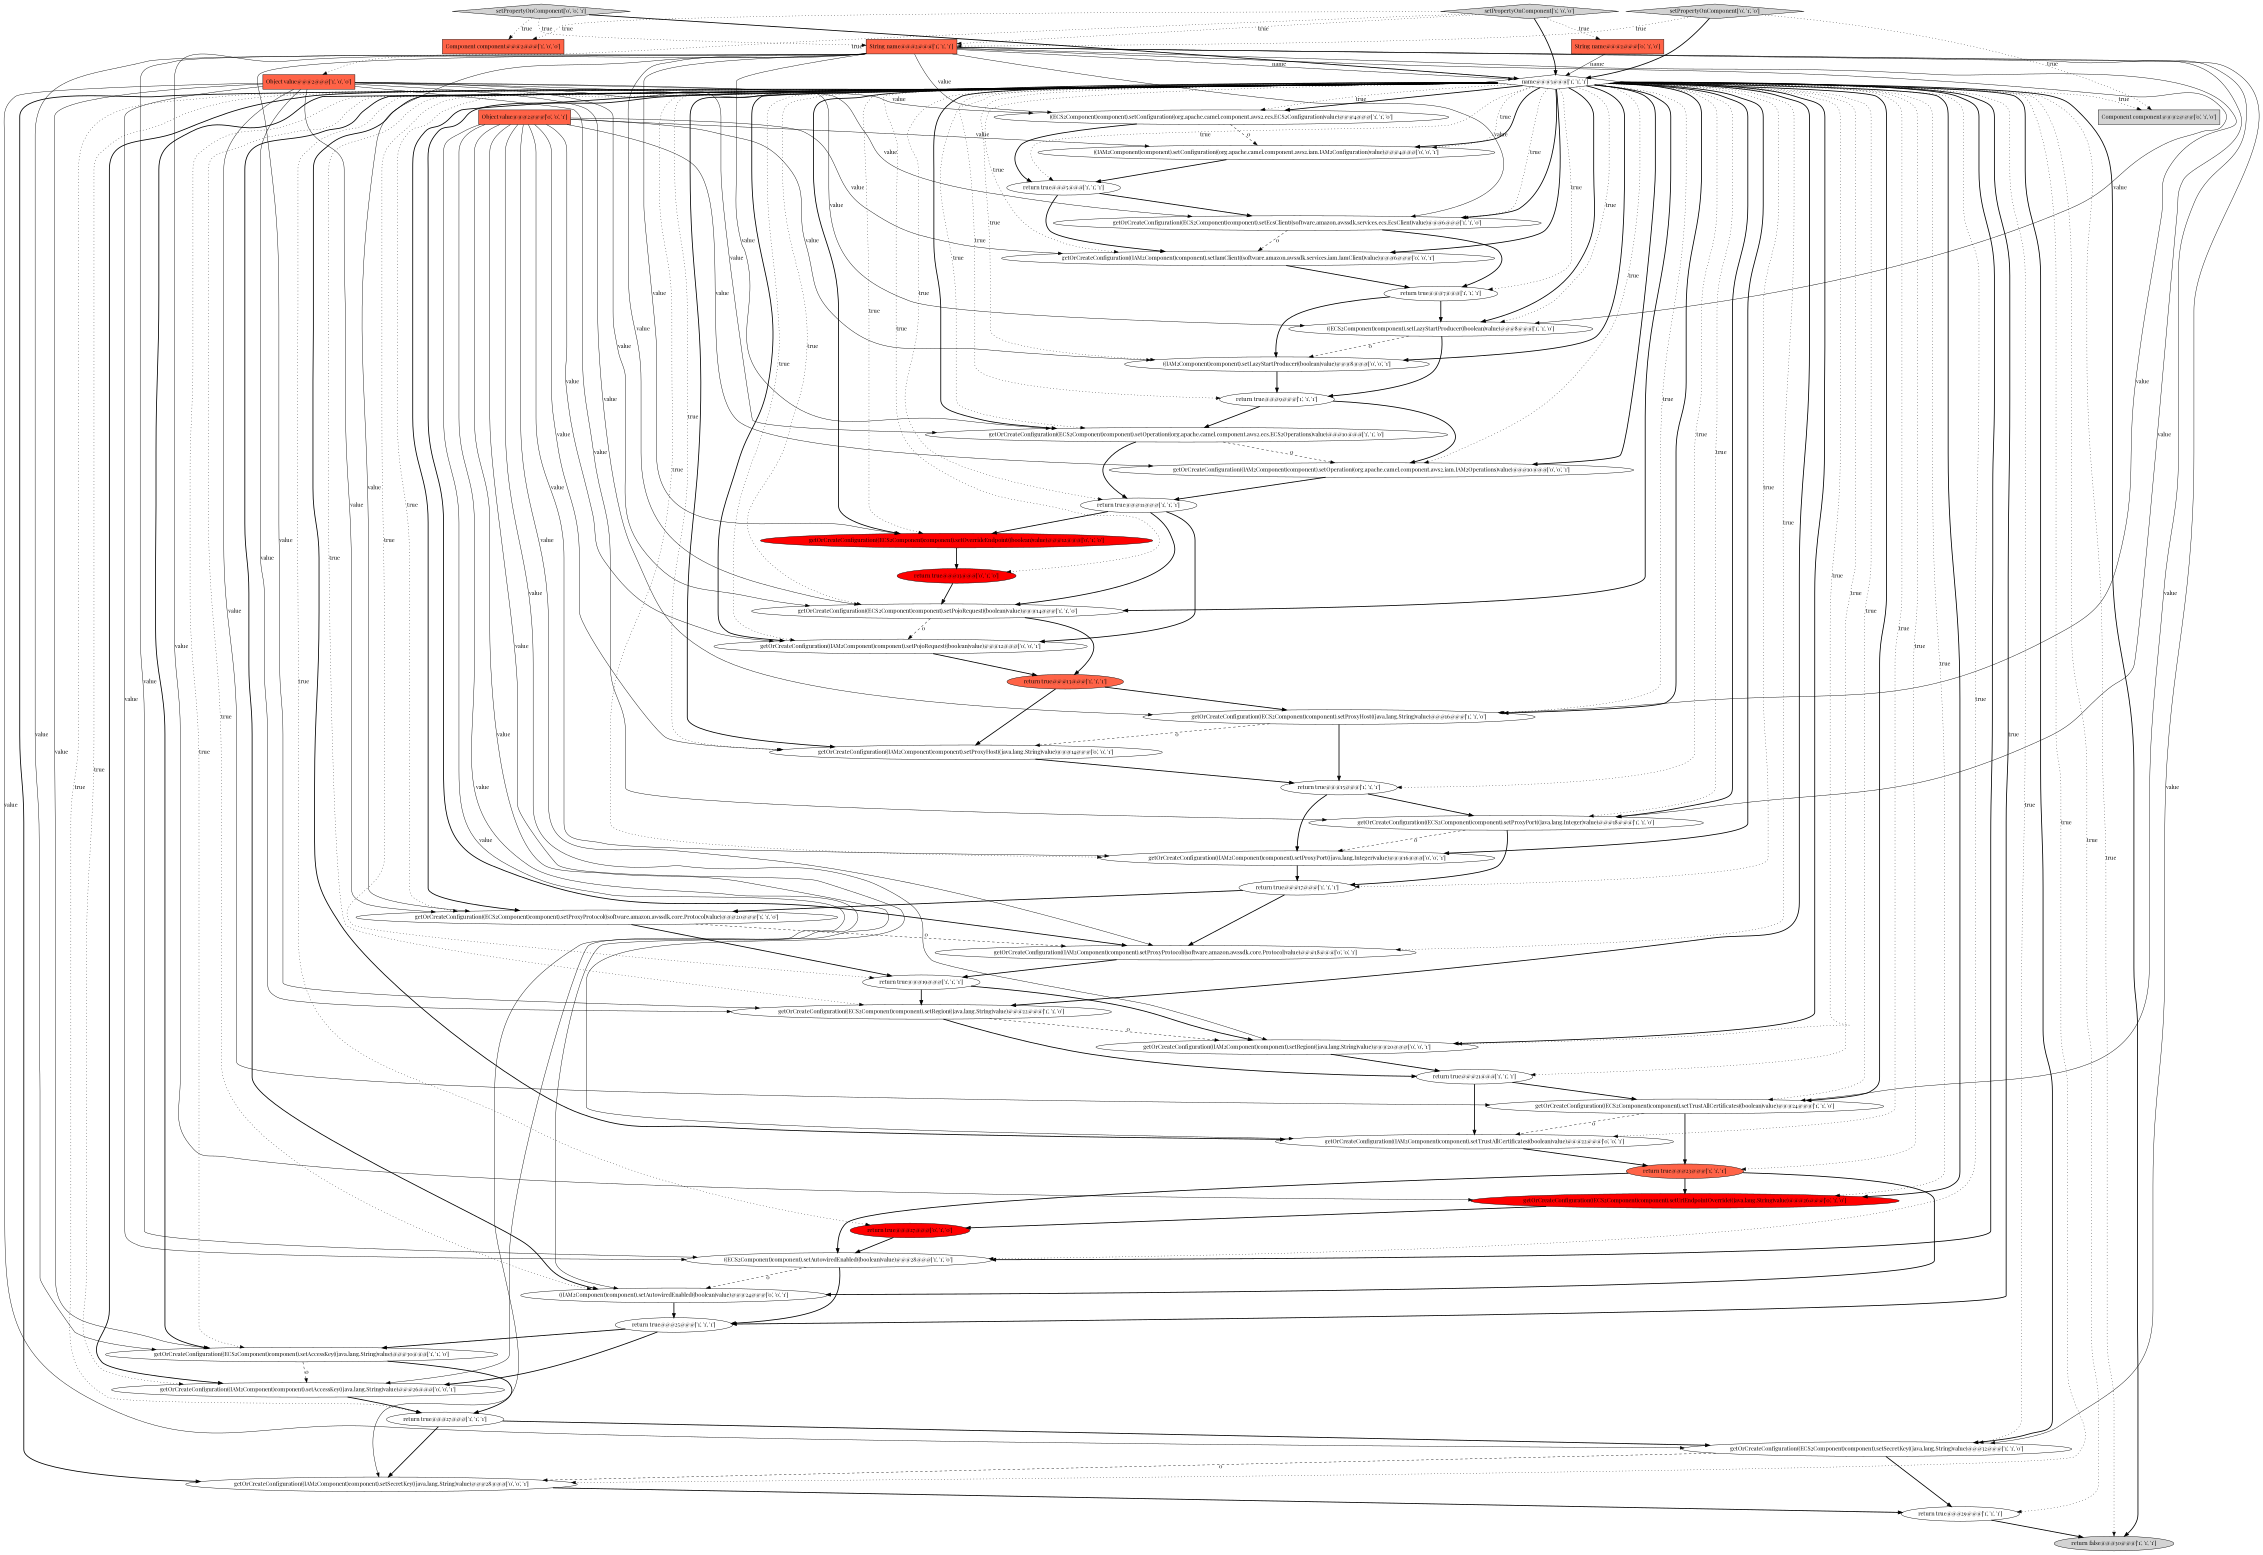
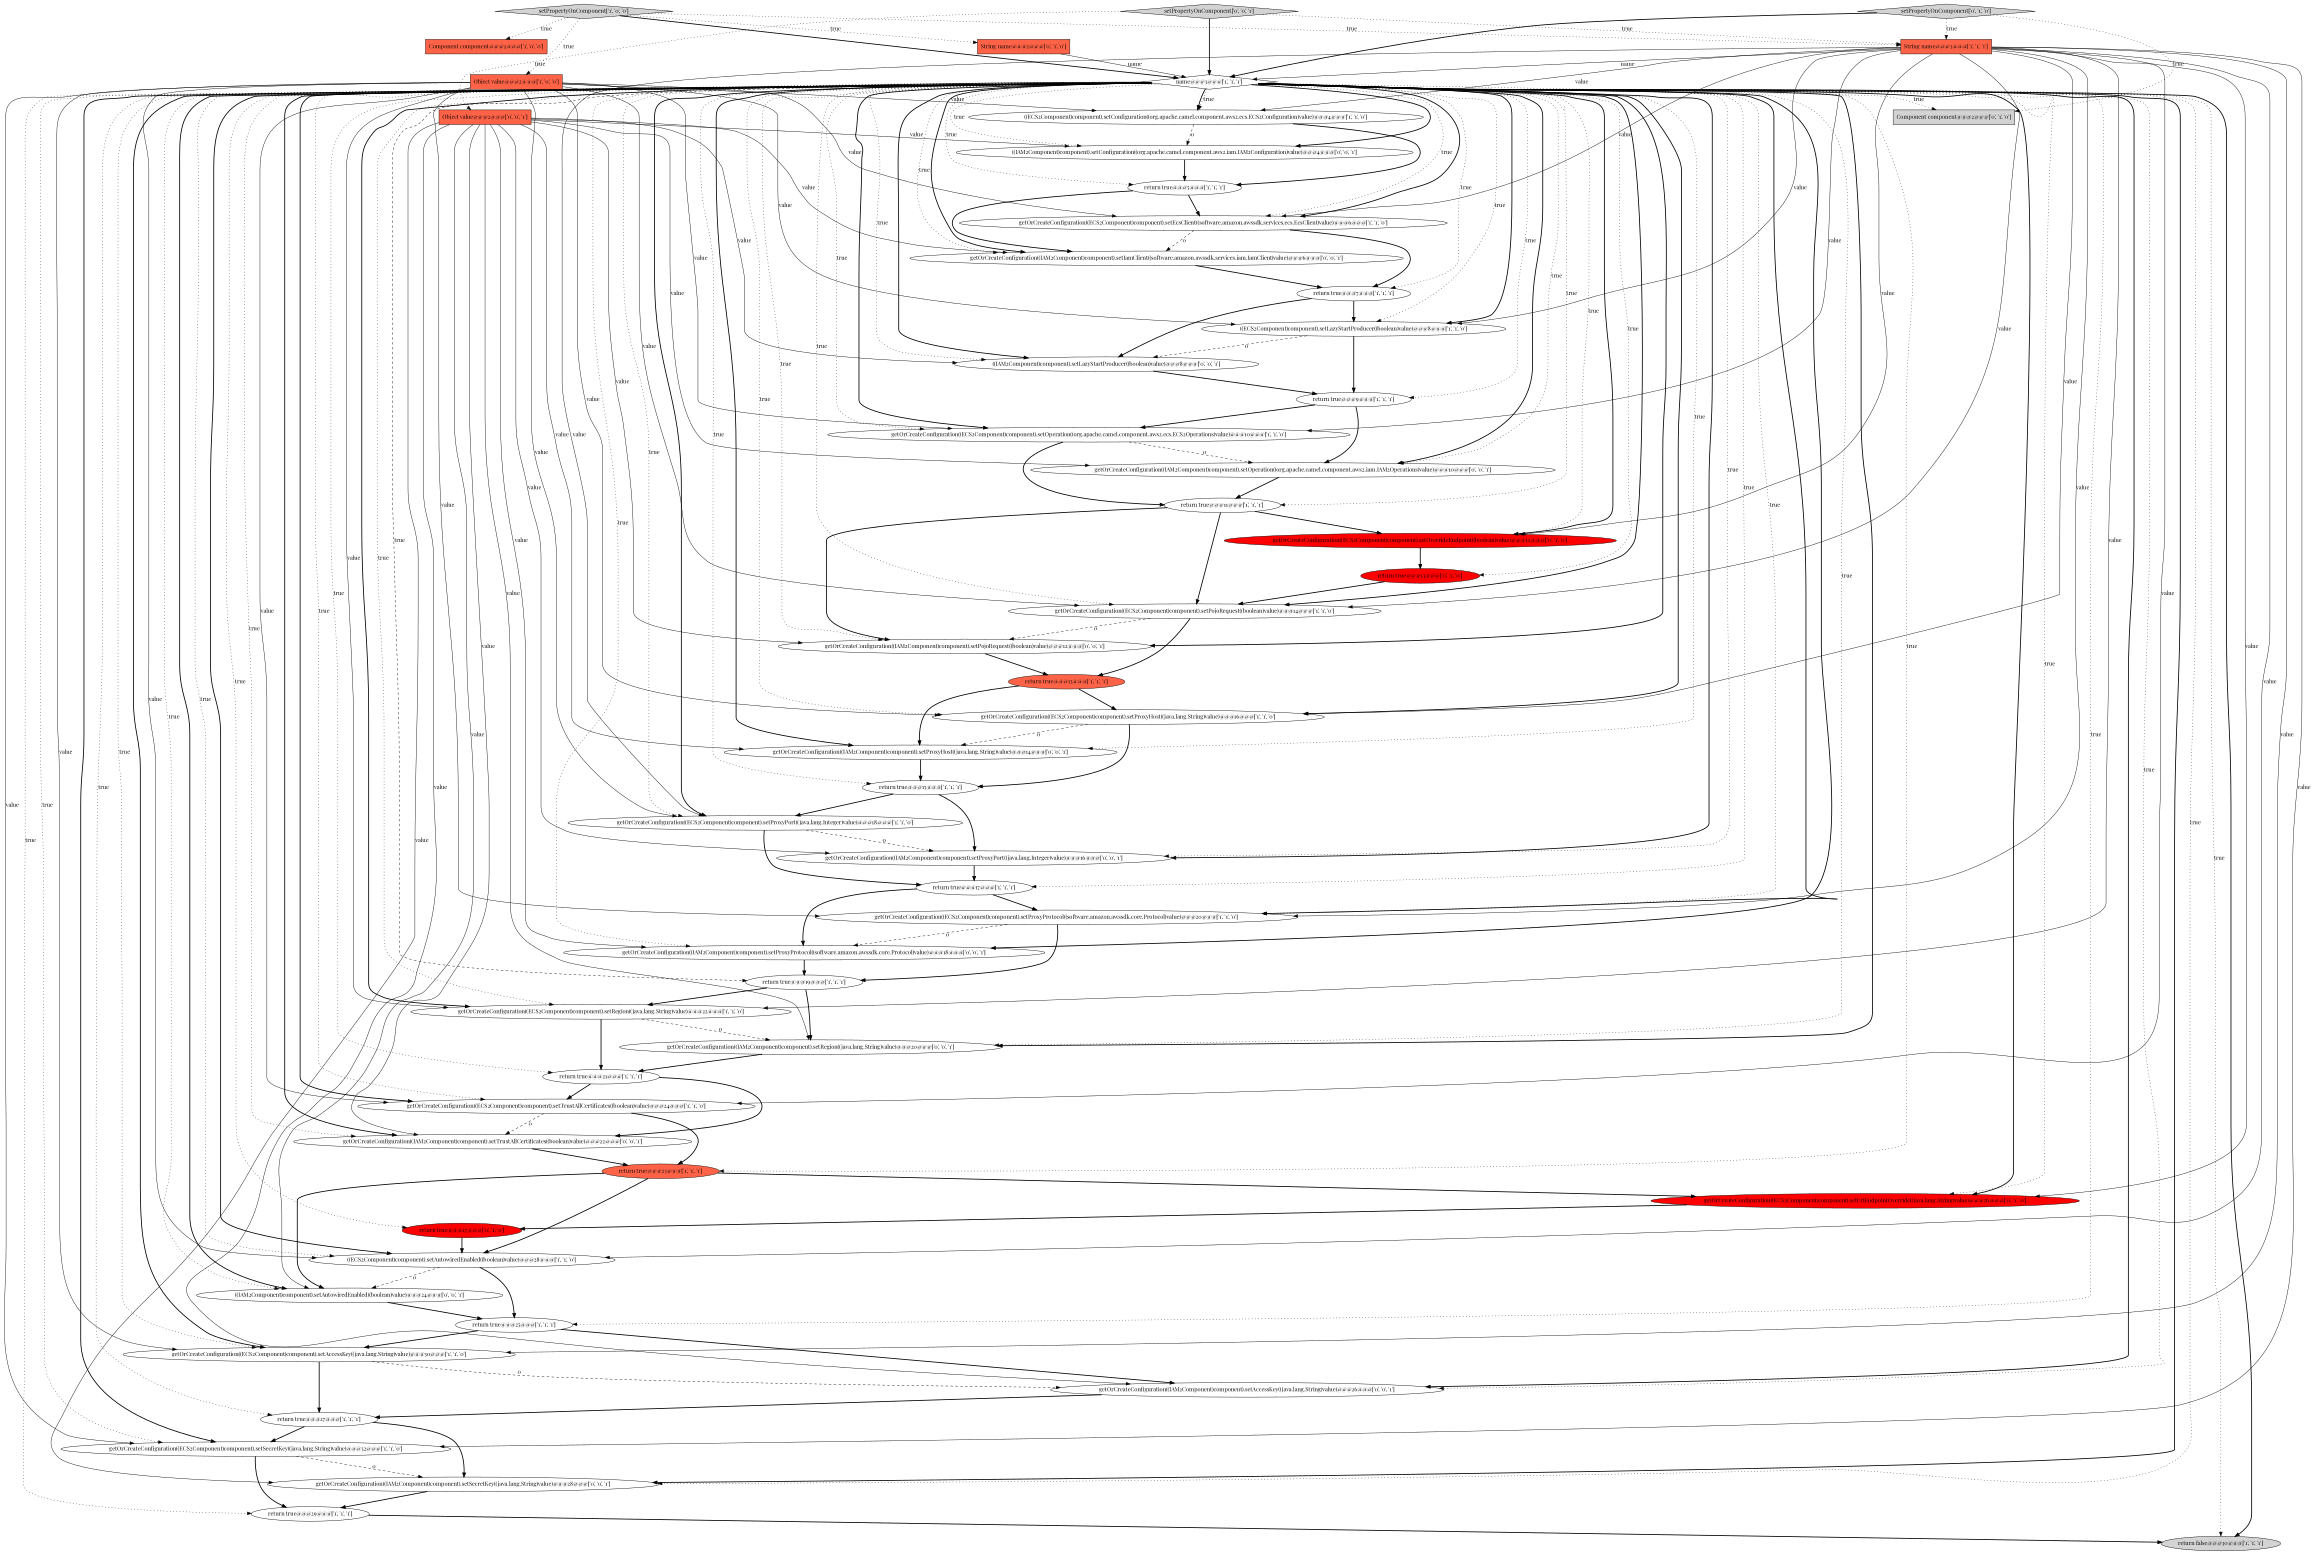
(521, 26) -> (791, 25)
(382, 239) -> (393, 336)
(2006, 1148) -> (2091, 1034)
